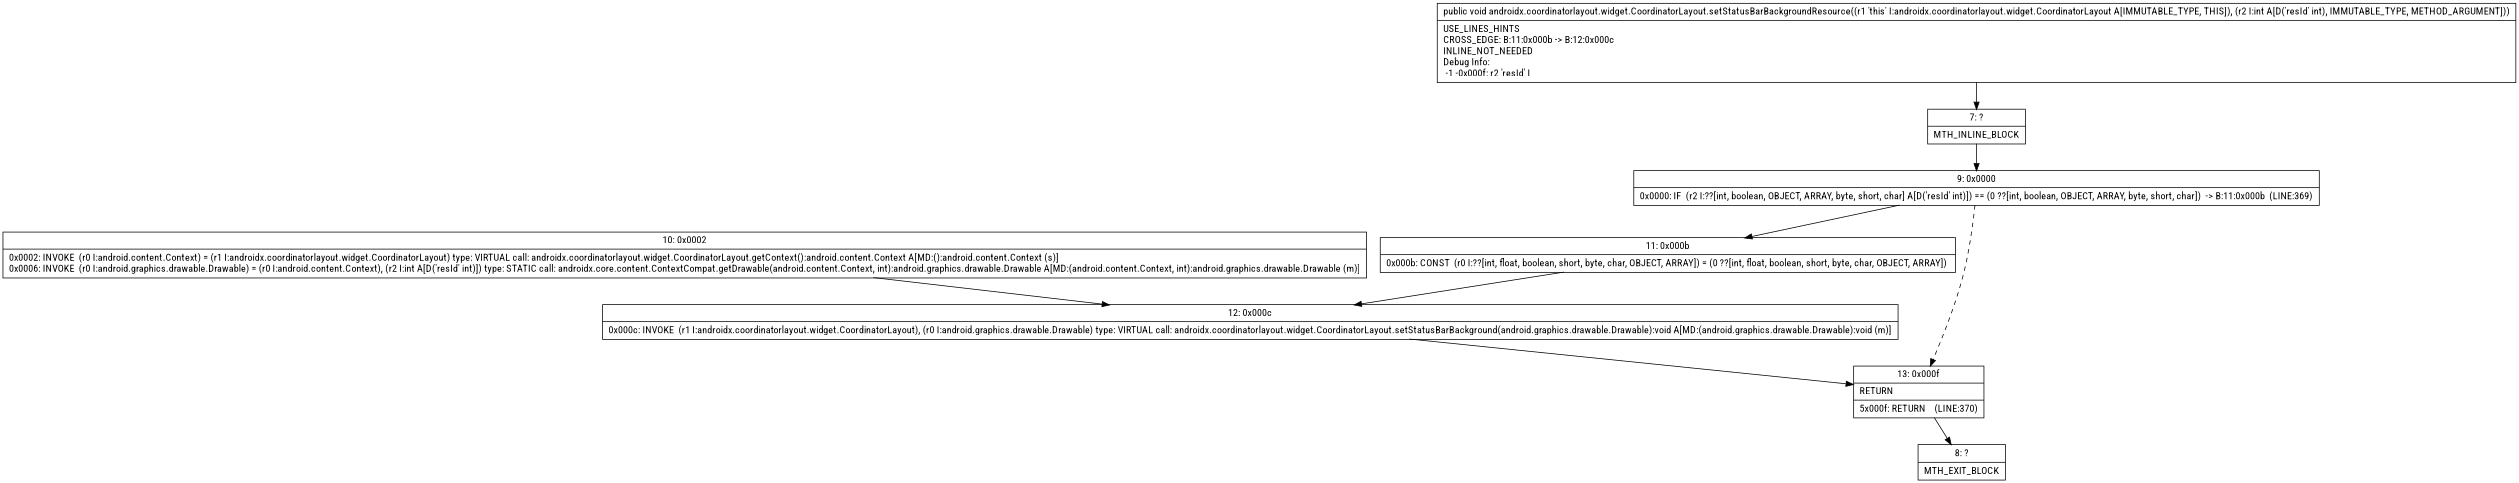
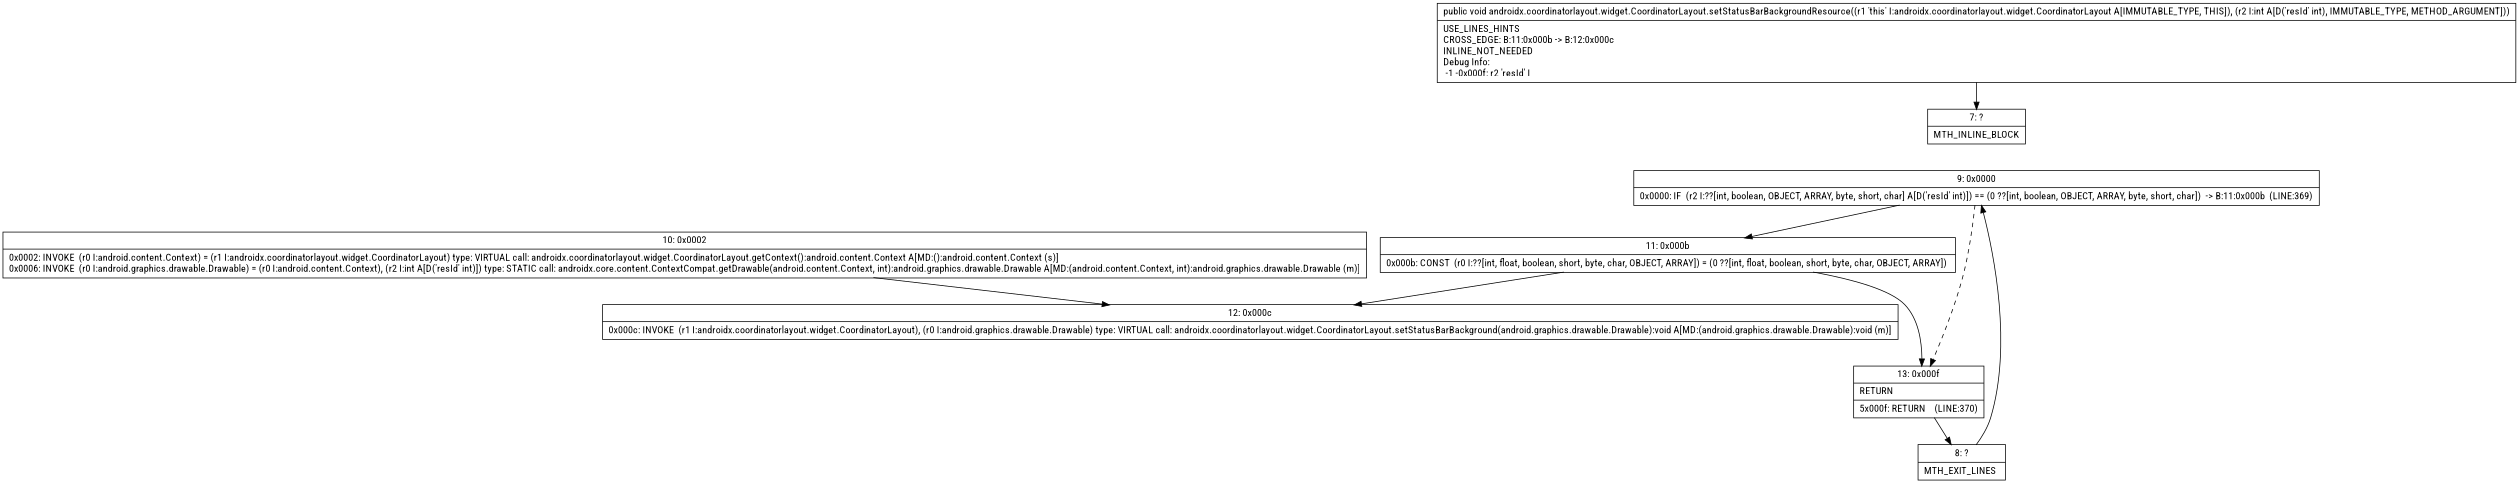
(1977, 154) -> (2001, 330)
(1628, 361) -> (1888, 293)
(1962, 471) -> (1960, 471)
